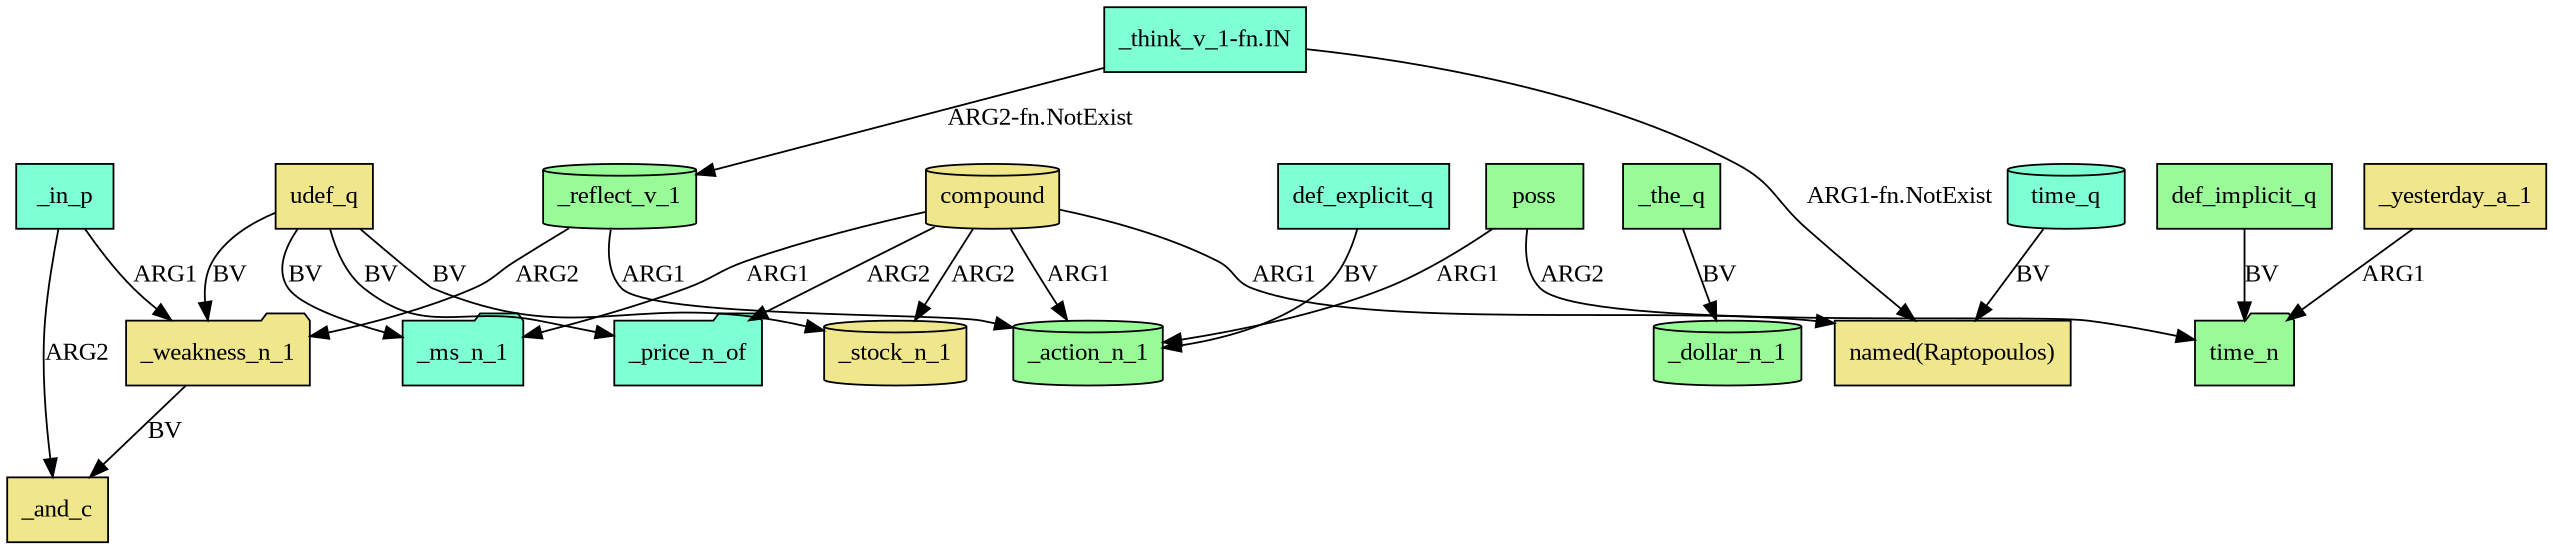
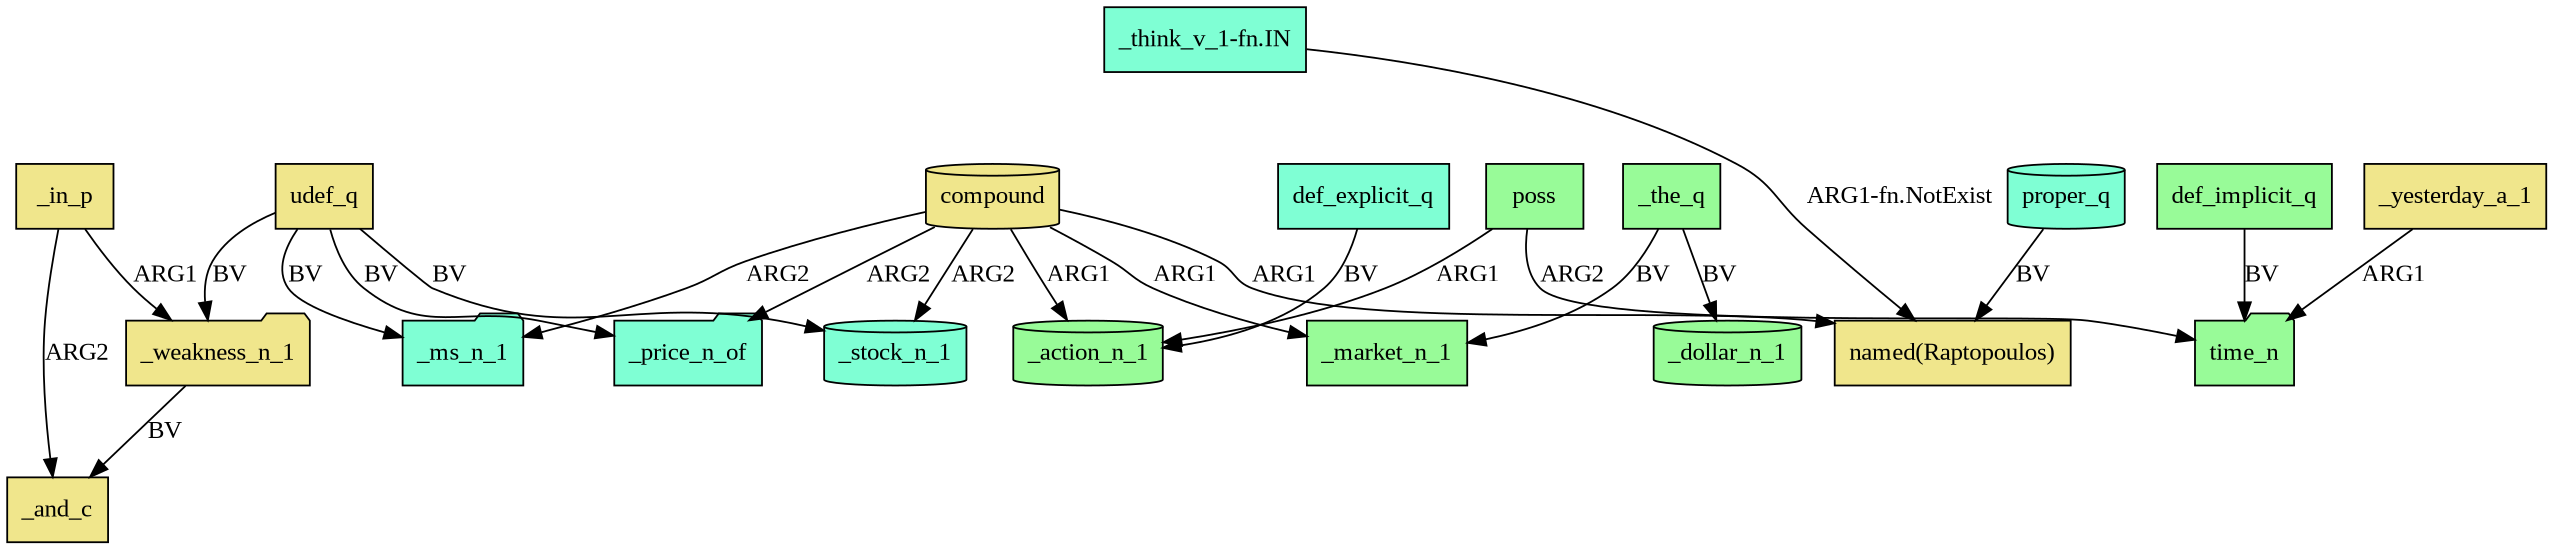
(65, 196) -> (65, 196)
(620, 196) -> none
(2066, 196) -> (2066, 196)
(778, 275) -> (778, 275)
(895, 353) -> (895, 353)
none -> (1387, 353)
